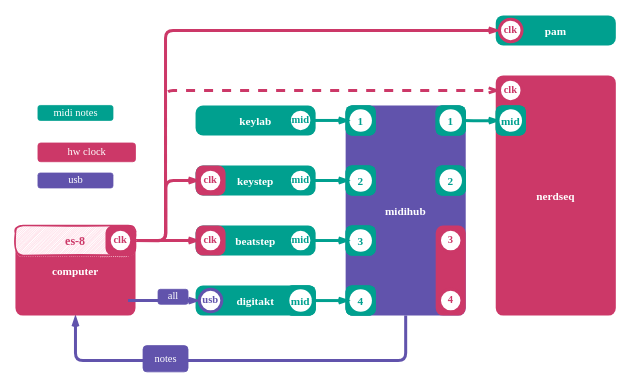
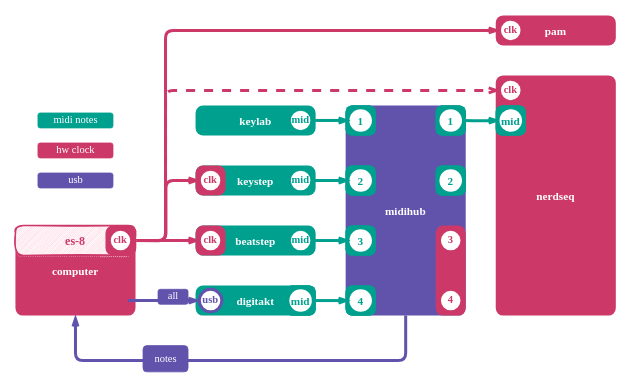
(555, 30) -> (555, 30)
(75, 113) -> (75, 120)
(87, 152) -> (75, 150)
